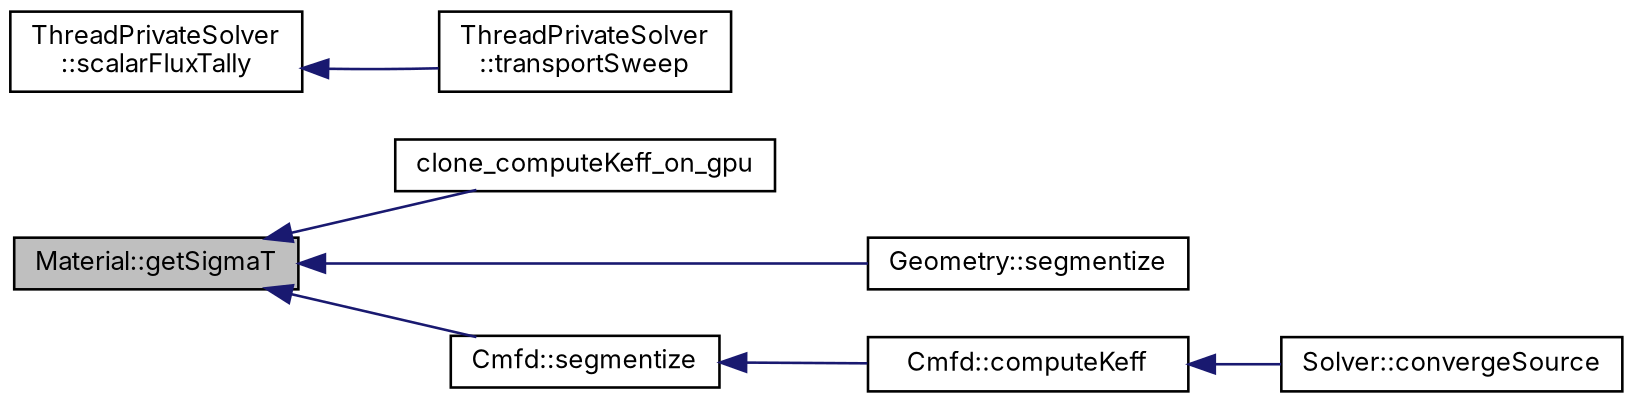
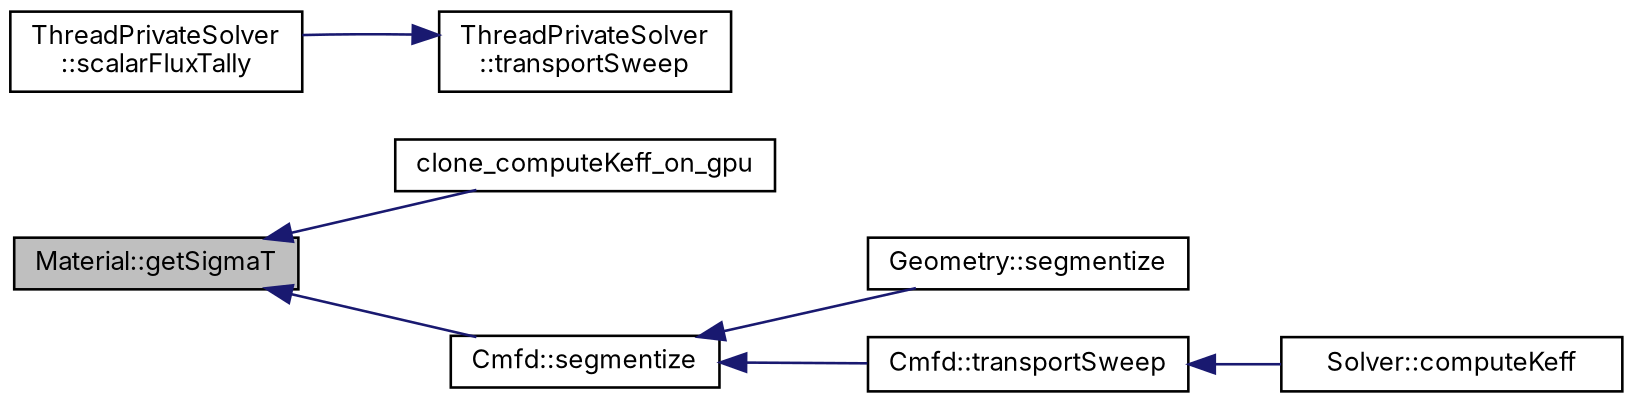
(384, 69) -> (357, 34)
(597, 264) -> (820, 310)
(1028, 364) -> (1028, 364)
(1452, 364) -> (1452, 364)
